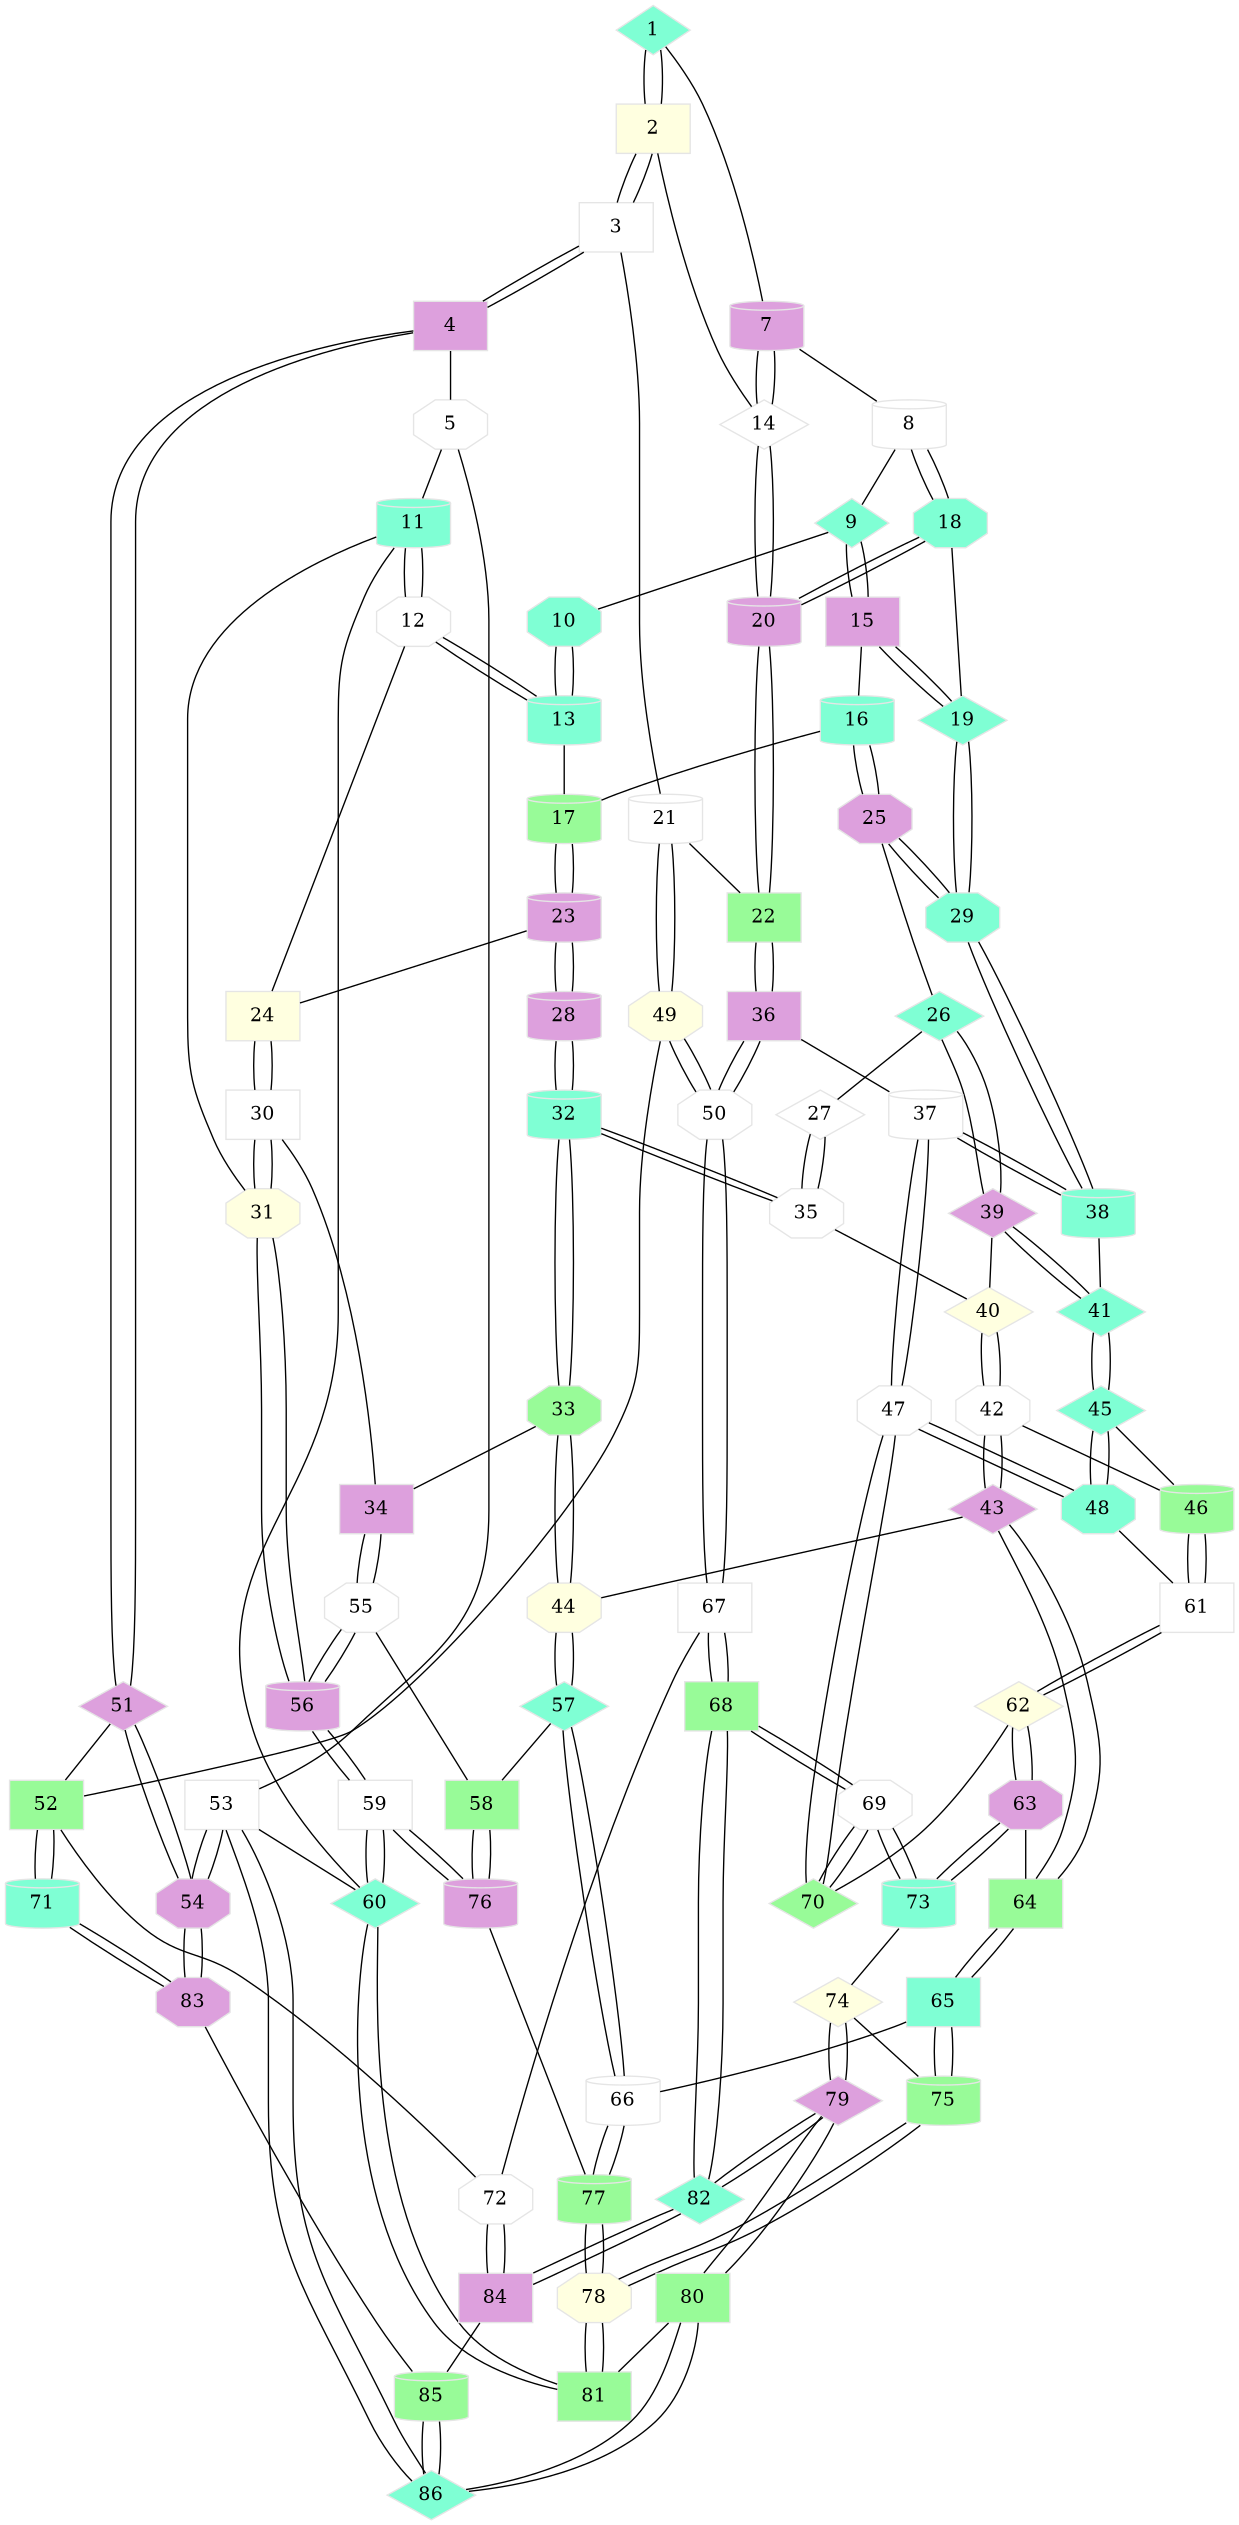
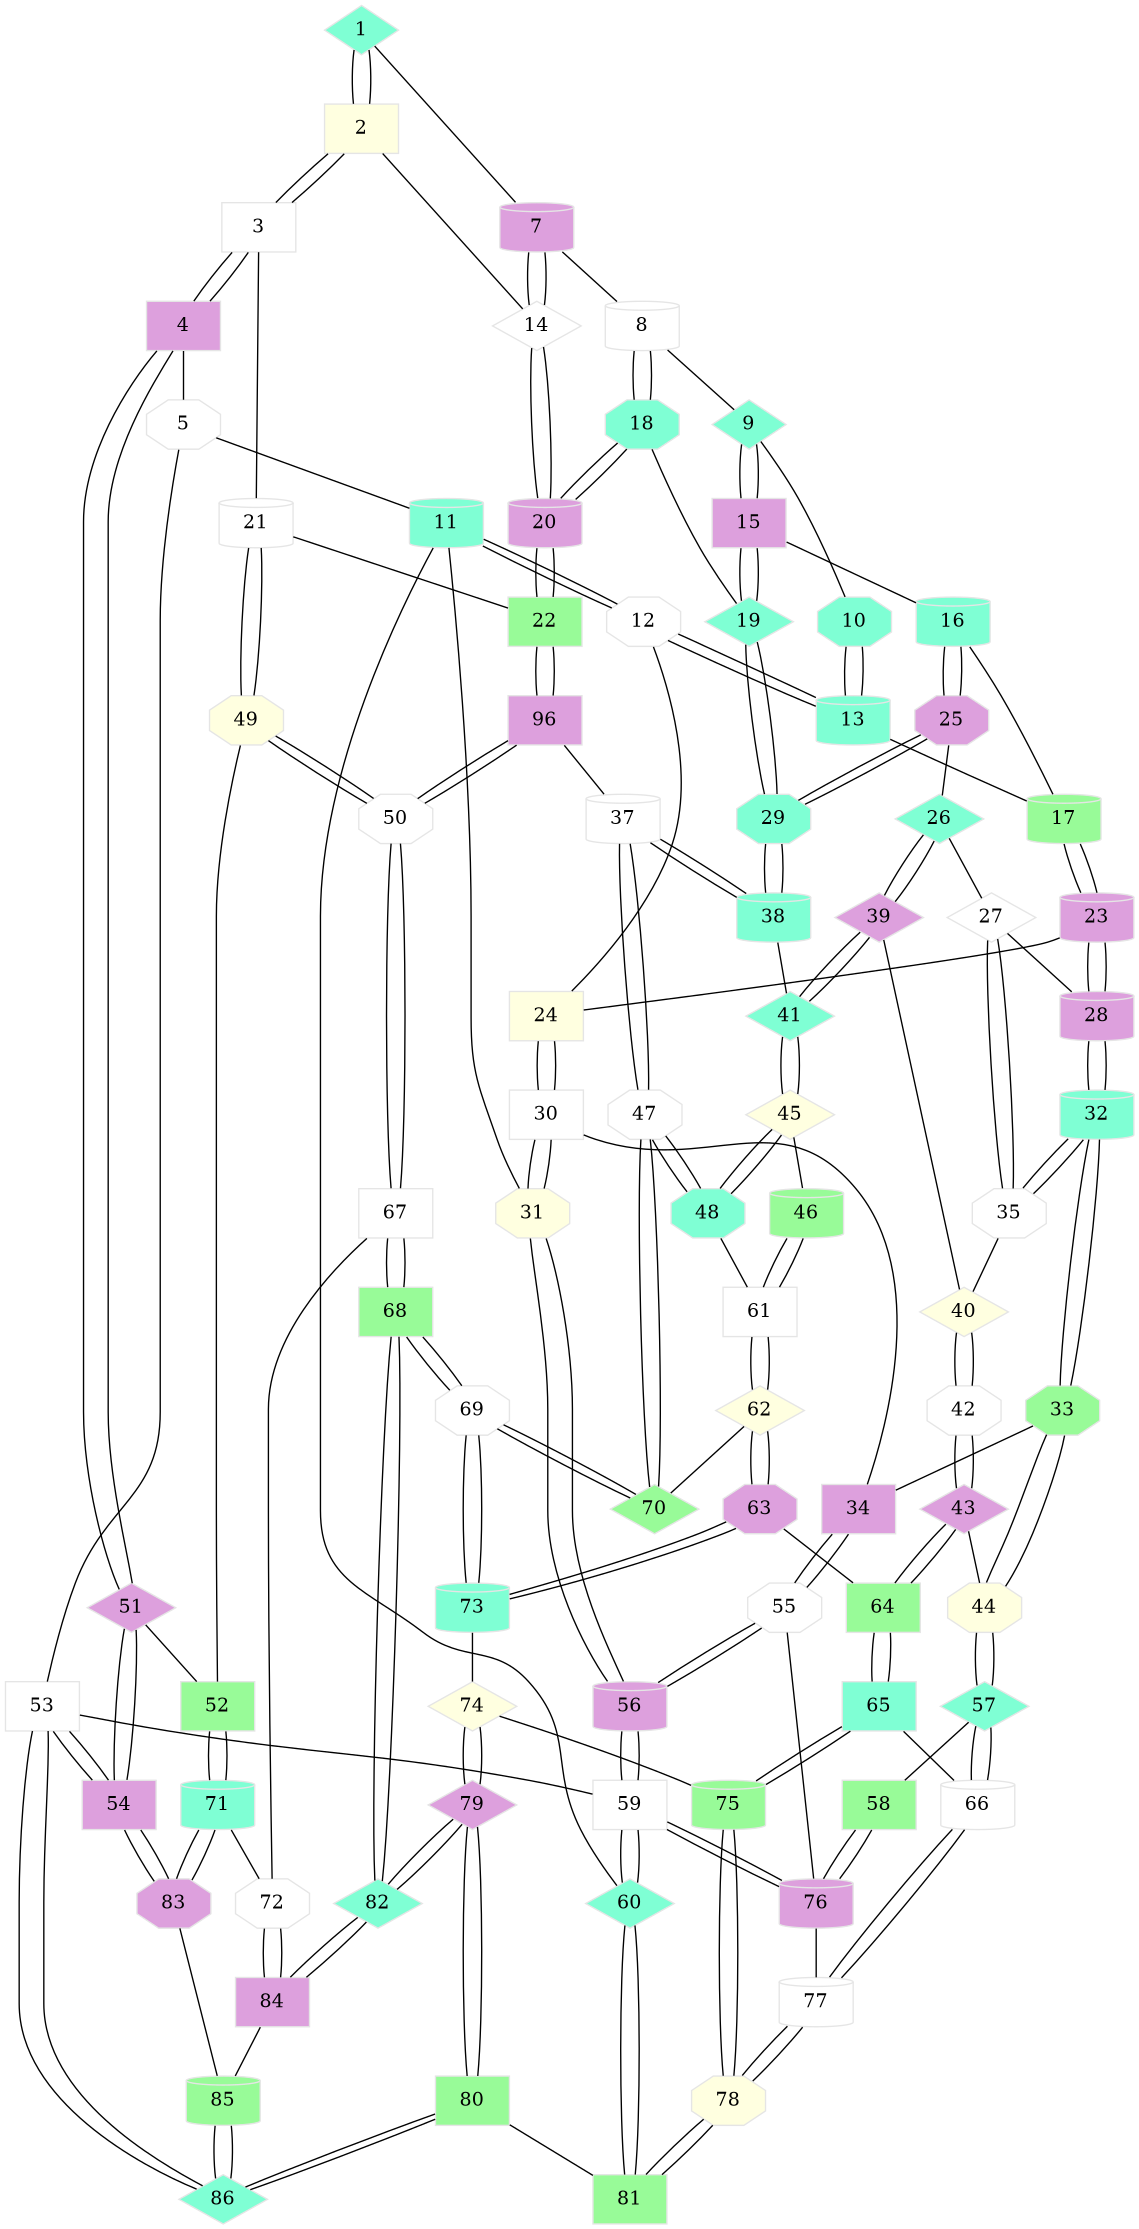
none -> (1040, 963)
(764, 1016) -> (545, 720)
(1101, 1411) -> (790, 1115)
(1081, 1453) -> none
(422, 1706) -> (798, 1737)
(307, 1860) -> (337, 1753)
(193, 1904) -> (119, 1805)
(259, 1989) -> (245, 1854)
(594, 2199) -> (816, 2002)
